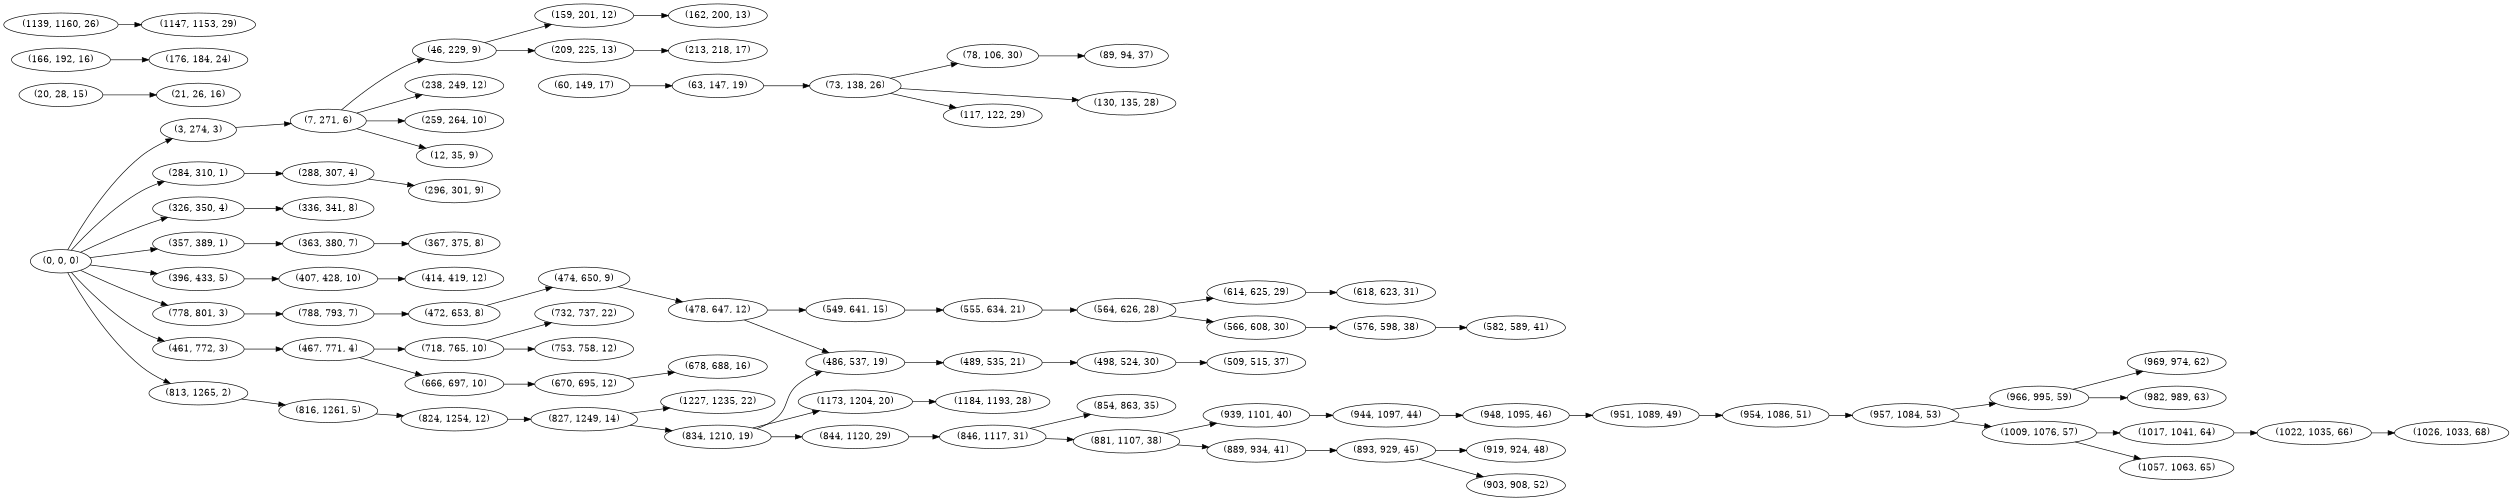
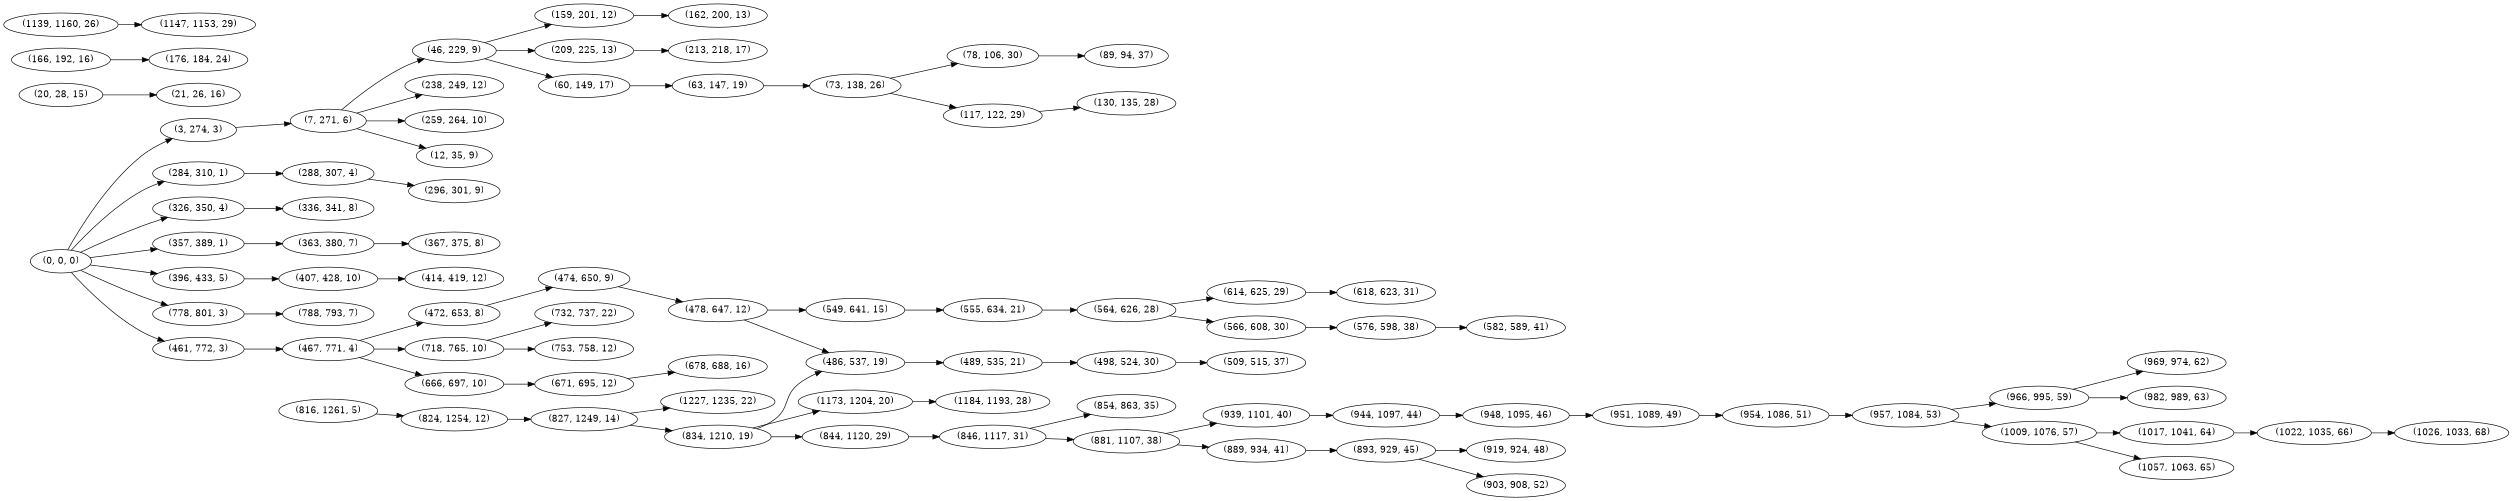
none -> (515, 67)
(986, 94) -> (1056, 110)
(388, 314) -> (388, 332)
(584, 384) -> (584, 384)
(198, 393) -> none
